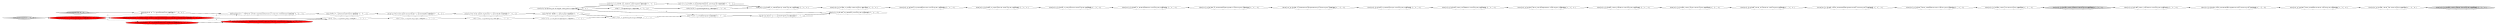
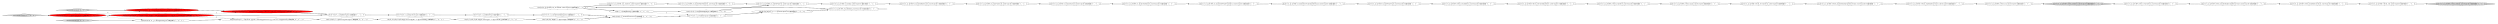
none -> (78, 10)
